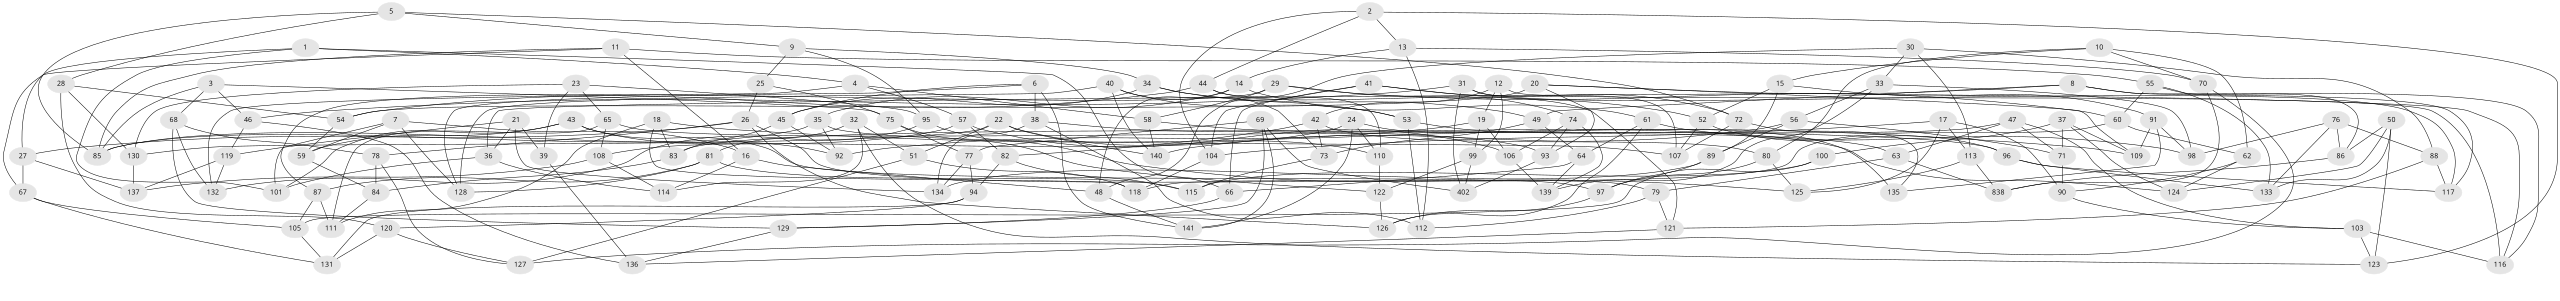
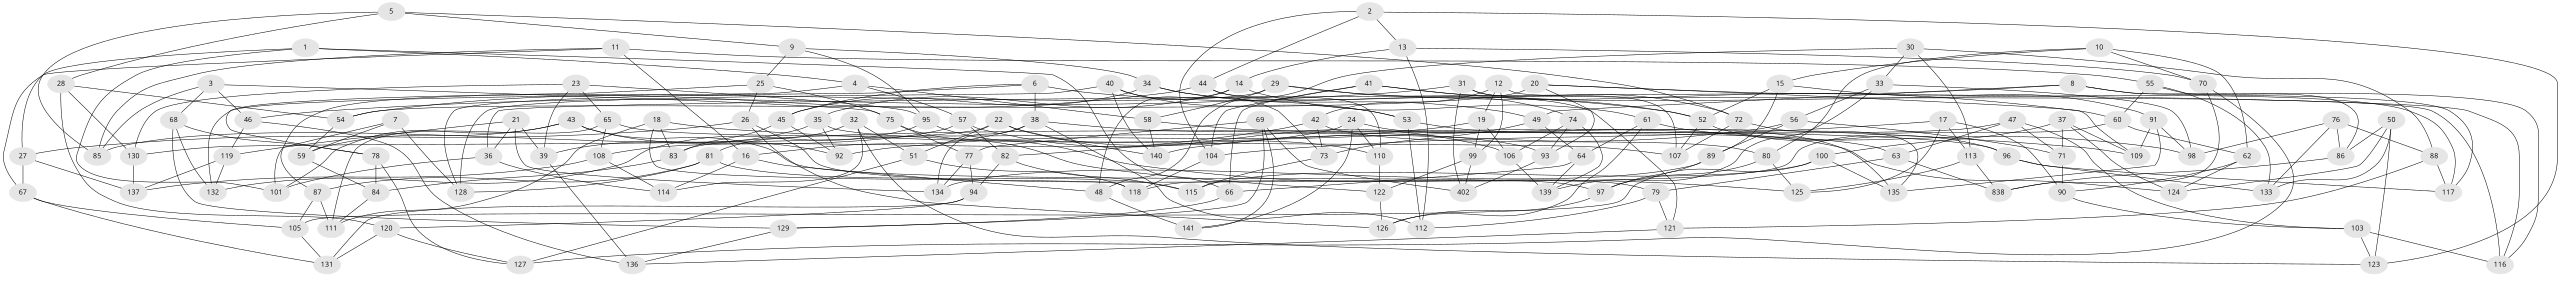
(573, 132) -> (893, 144)
(458, 138) -> (682, 142)
(561, 140) -> (411, 97)
none -> (1858, 174)
(1074, 194) -> (1370, 99)
